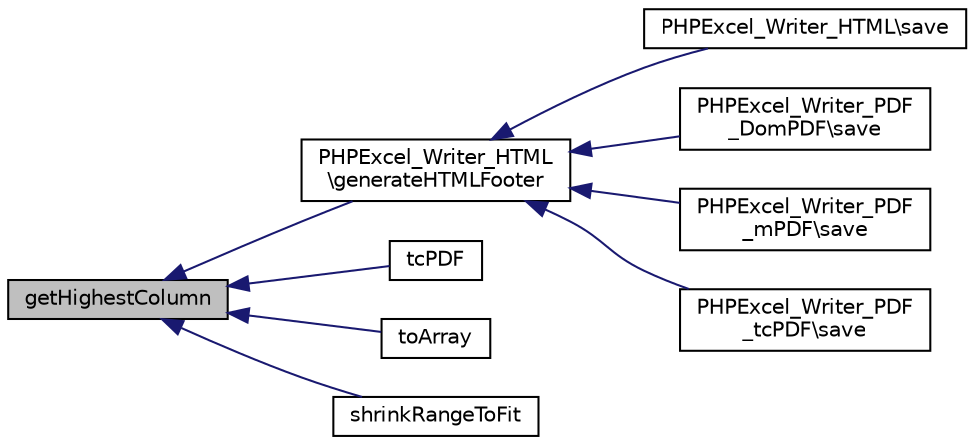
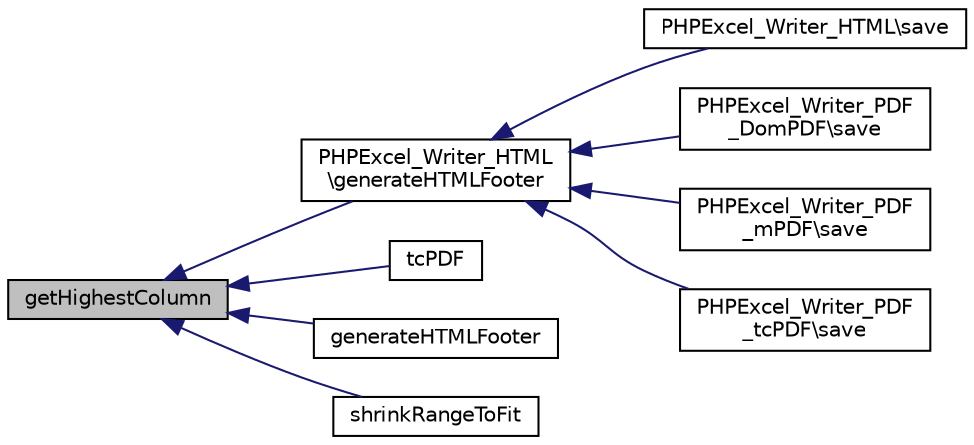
(436, 338) -> (436, 338)
